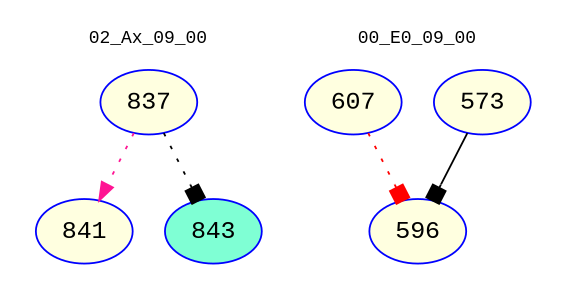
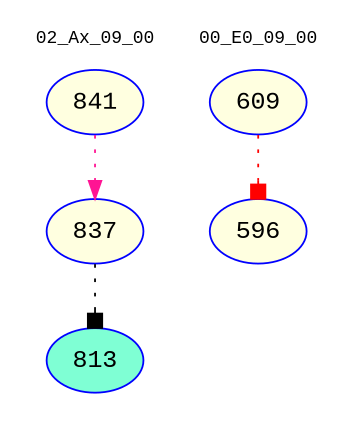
(353, 102) -> (258, 102)
(482, 102) -> none
(121, 159) -> (95, 158)
(213, 231) -> (95, 360)
